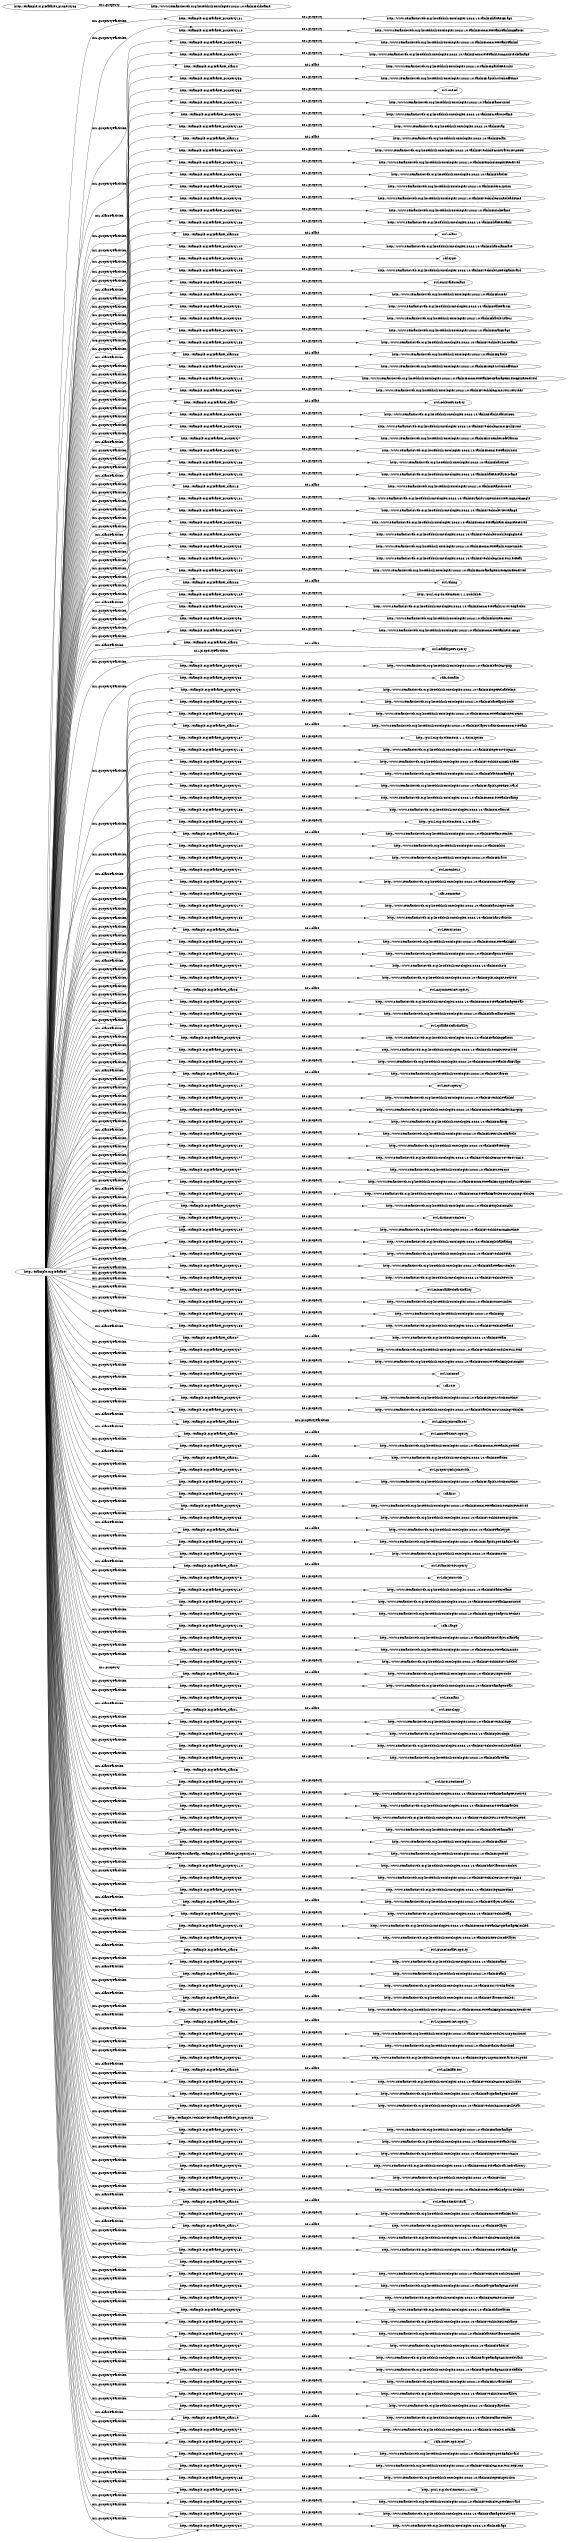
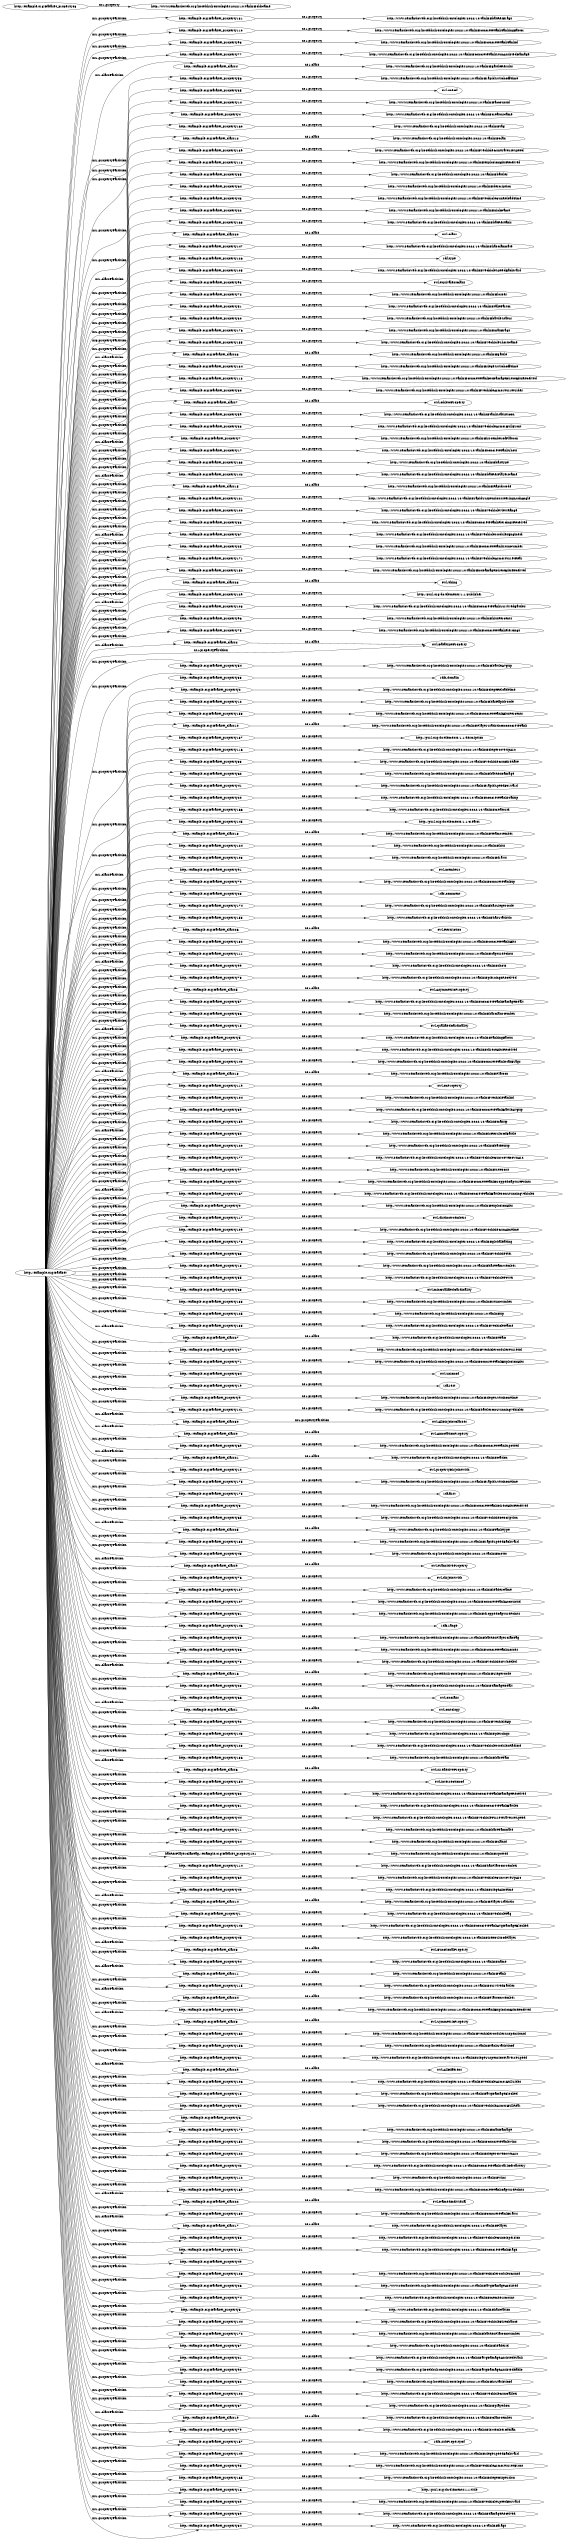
(109, 1668) -> (109, 1665)
none -> (450, 1770)
(211, 2118) -> (211, 2118)
